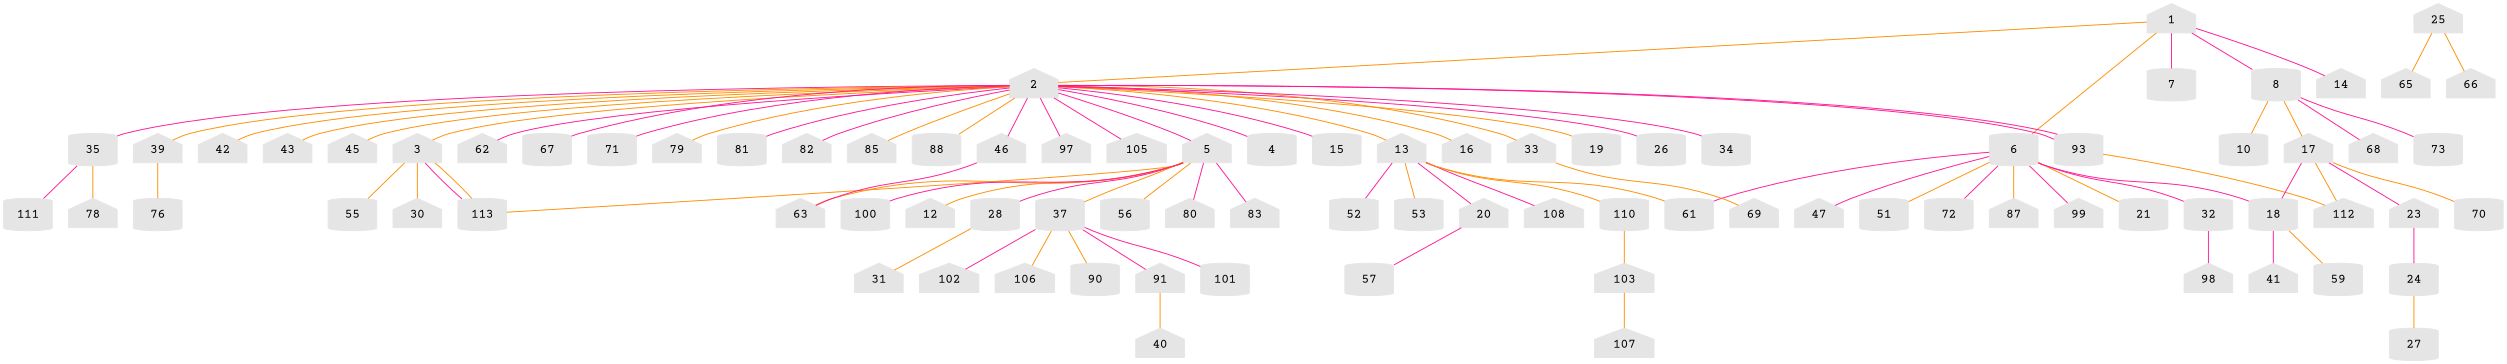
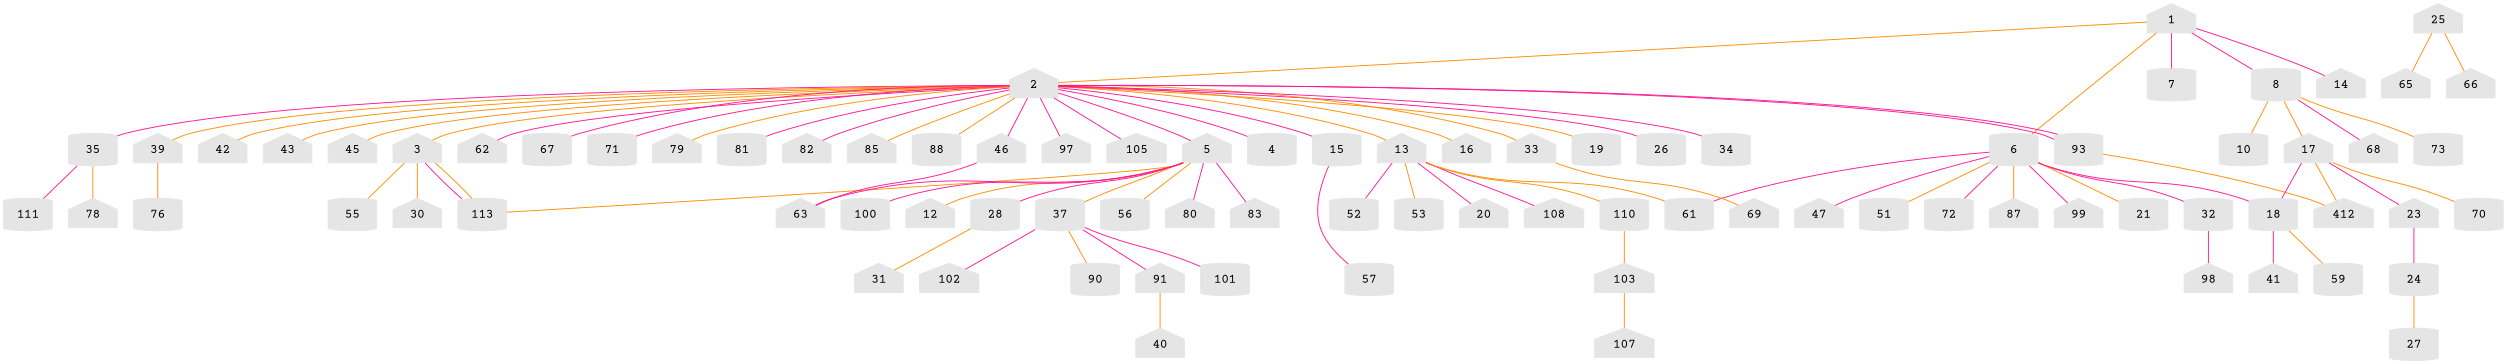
(2357, 117) -> (2357, 117)
(999, 182) -> (999, 182)
(2344, 215) -> (2344, 215)
(1428, 246) -> (1319, 219)
(1025, 279) -> none
